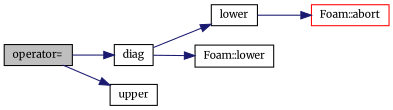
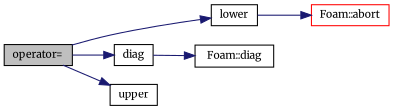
(177, 38) -> (136, 30)
(234, 56) -> (234, 56)
